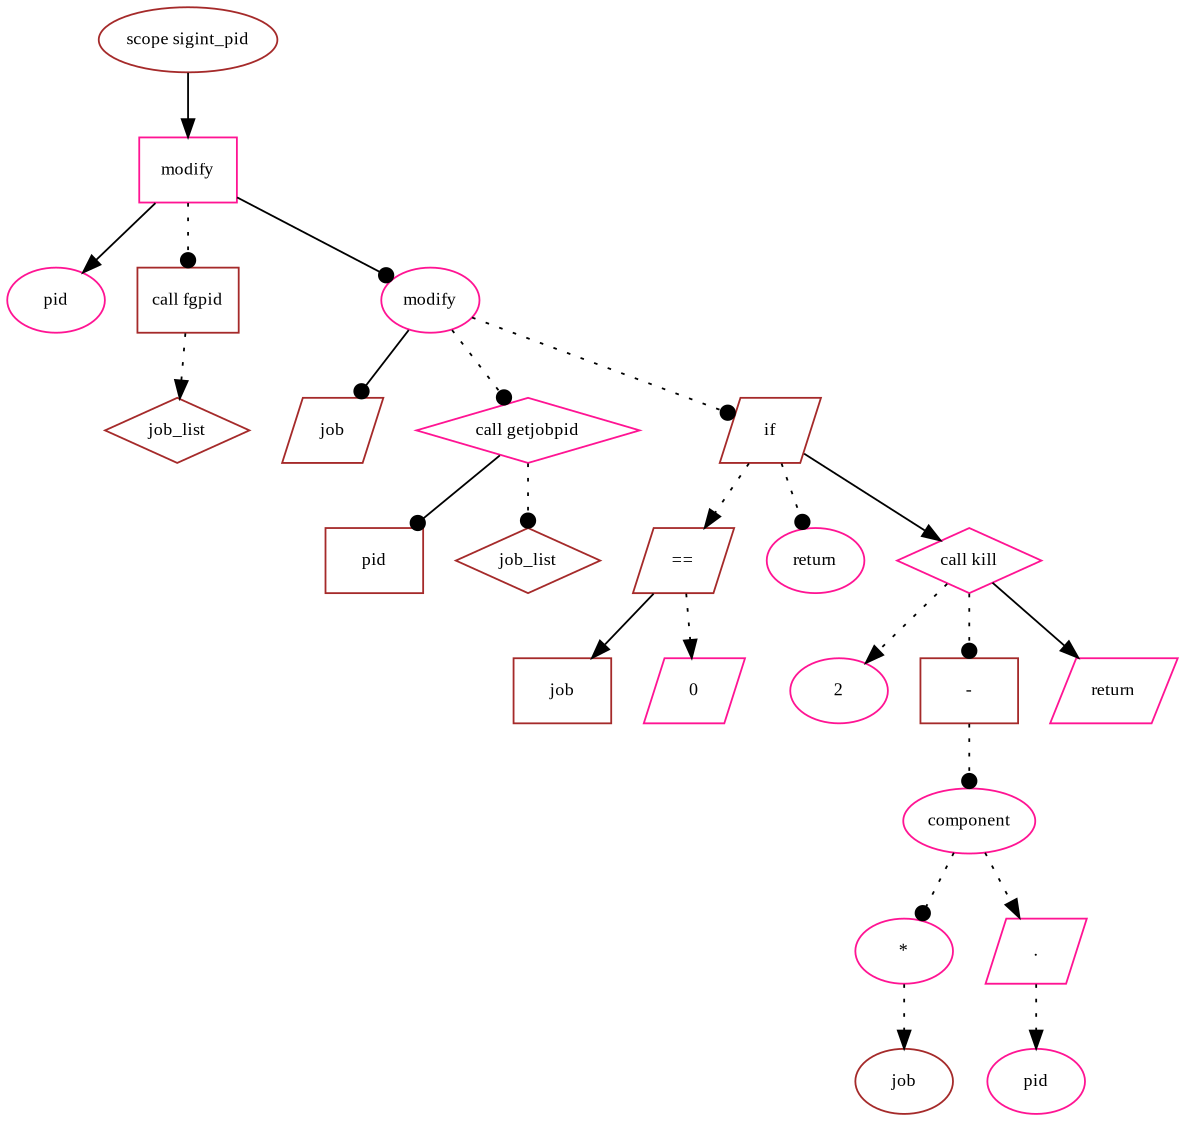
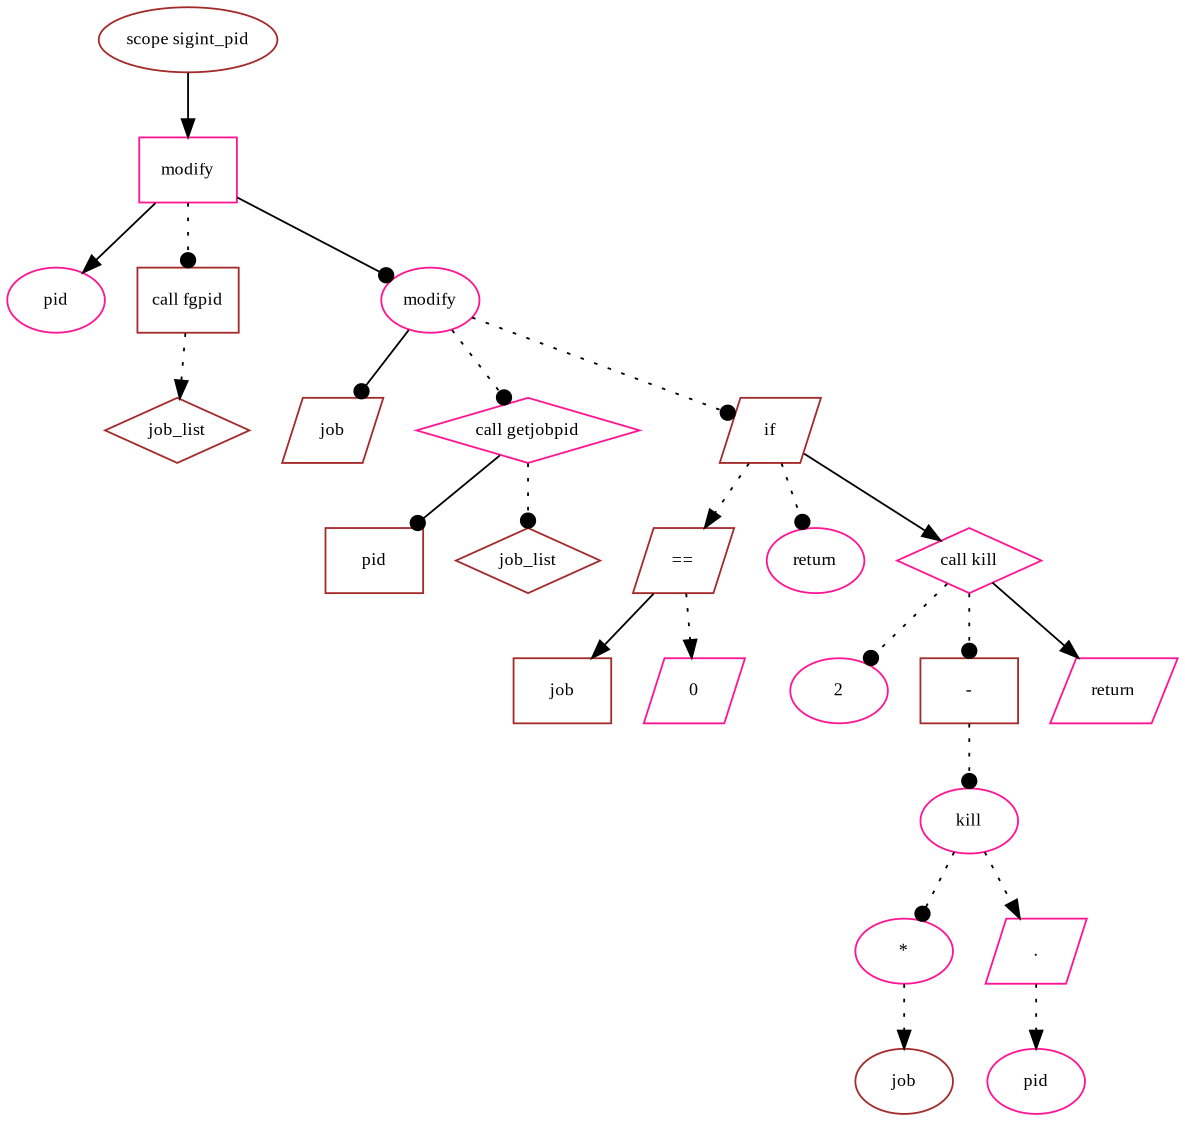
(913, 617) -> (912, 618)
(969, 821) -> (969, 821)
